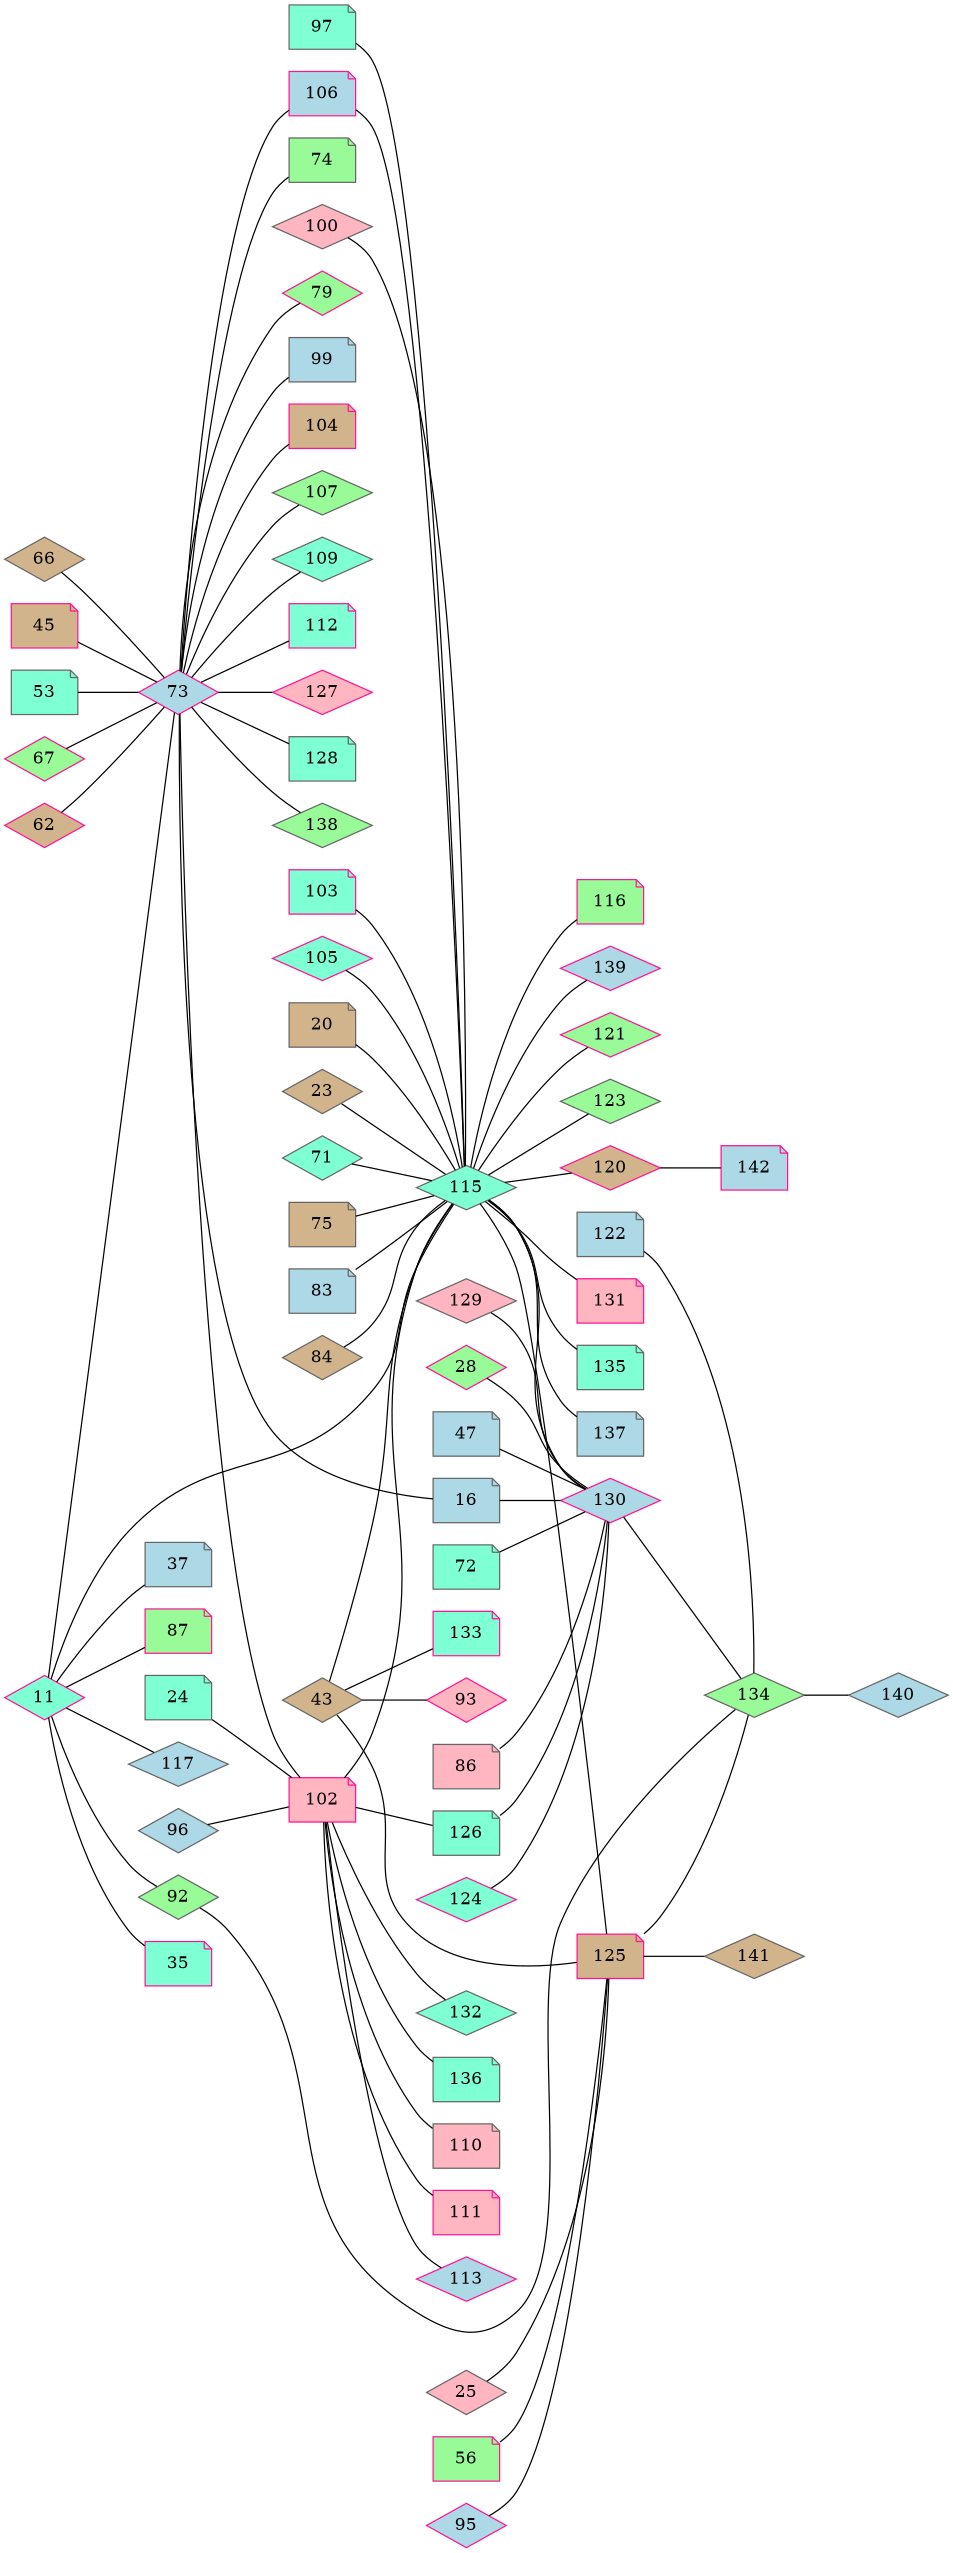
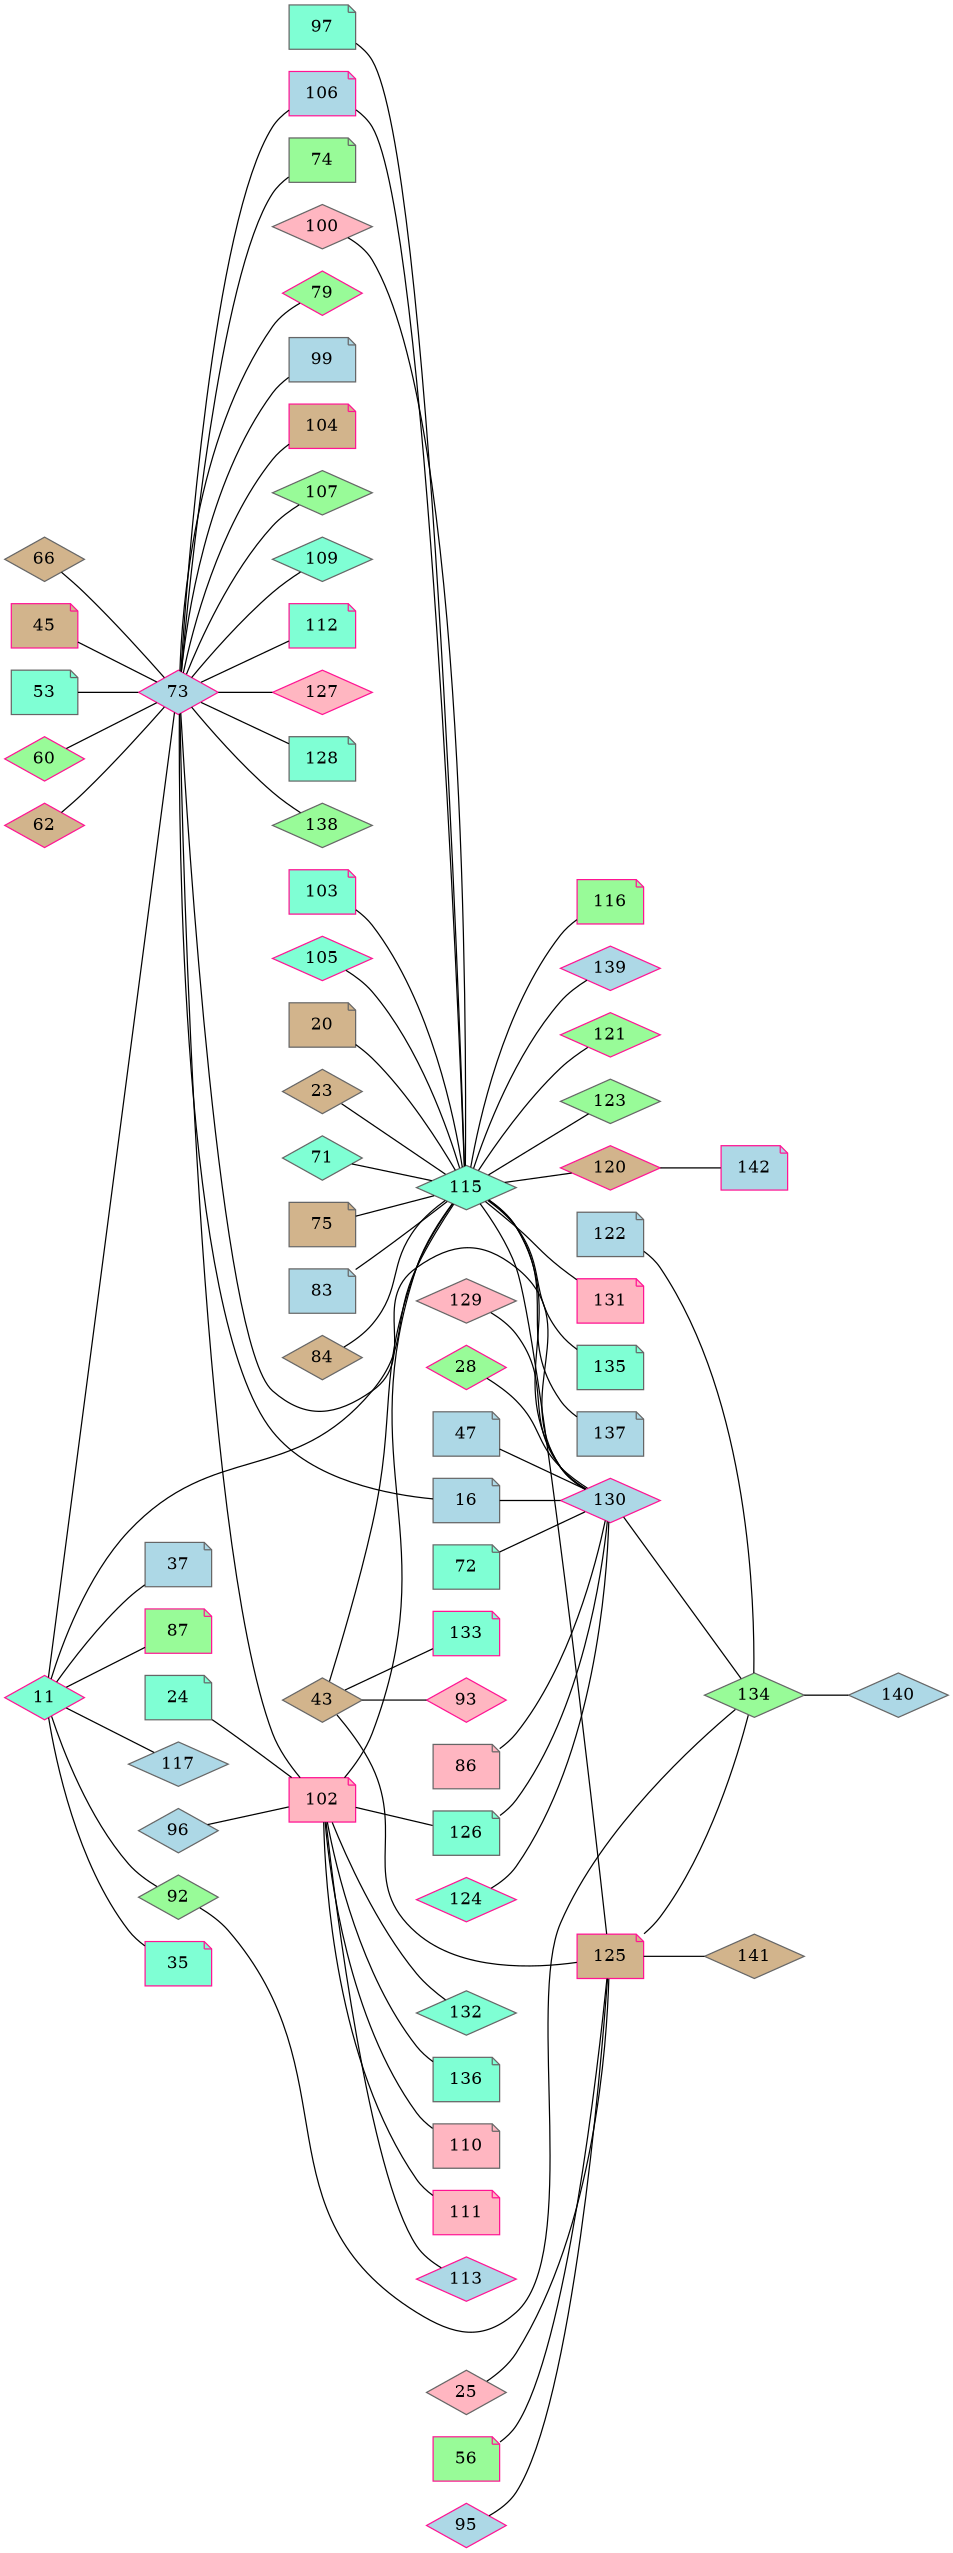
(45, 759) -> (45, 759)
none -> (254, 1353)
